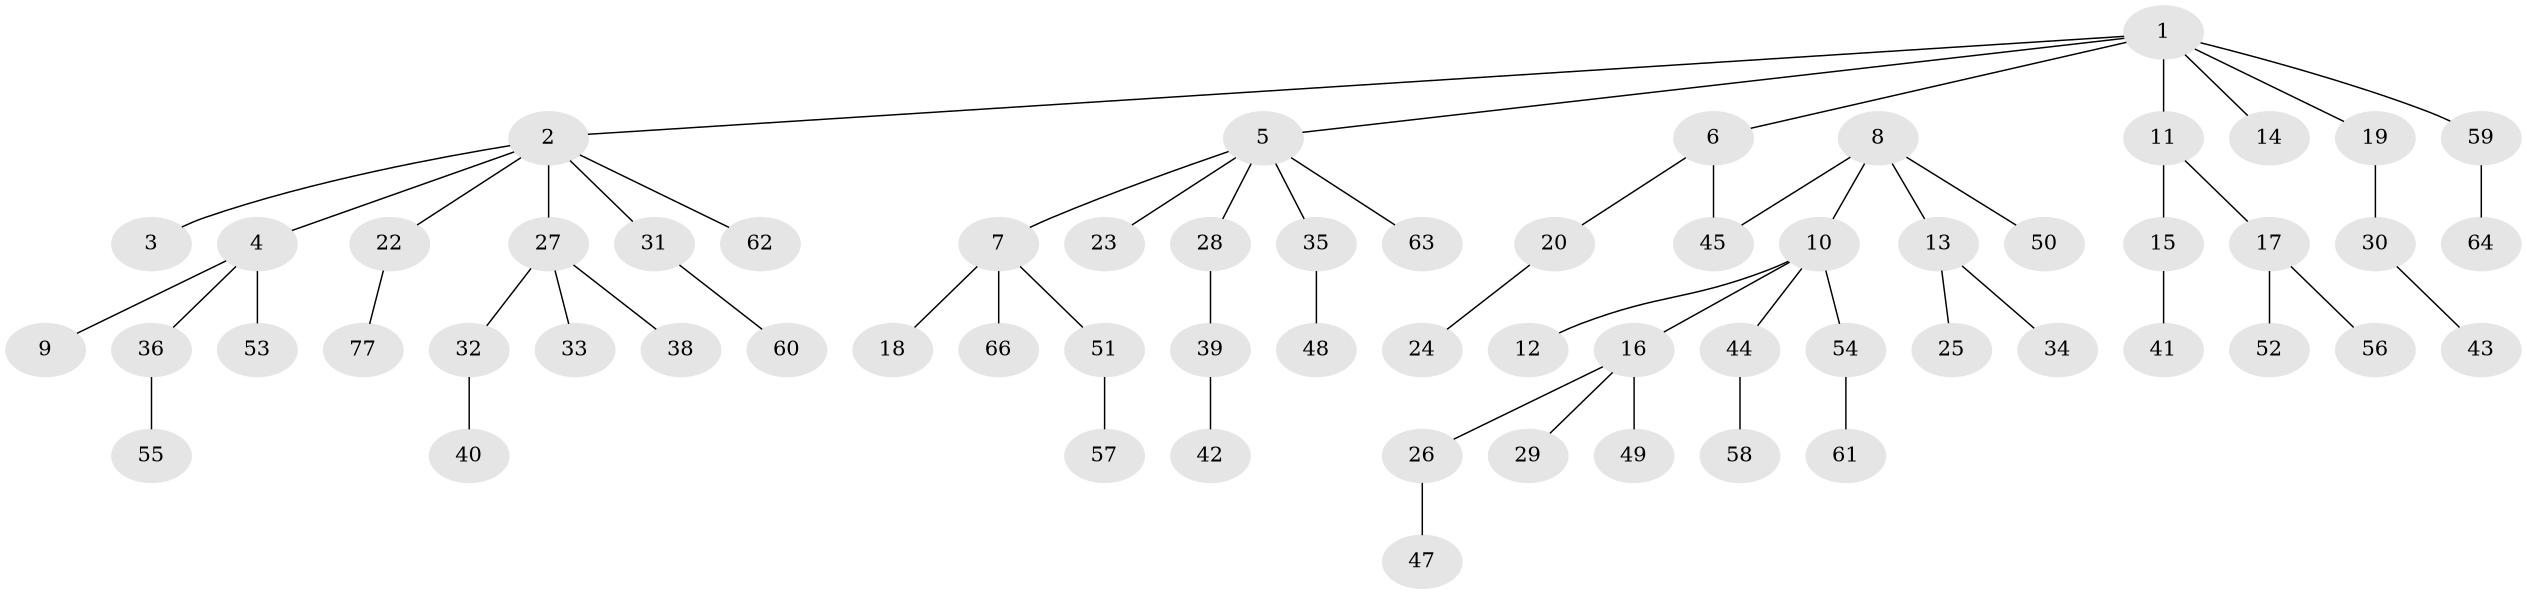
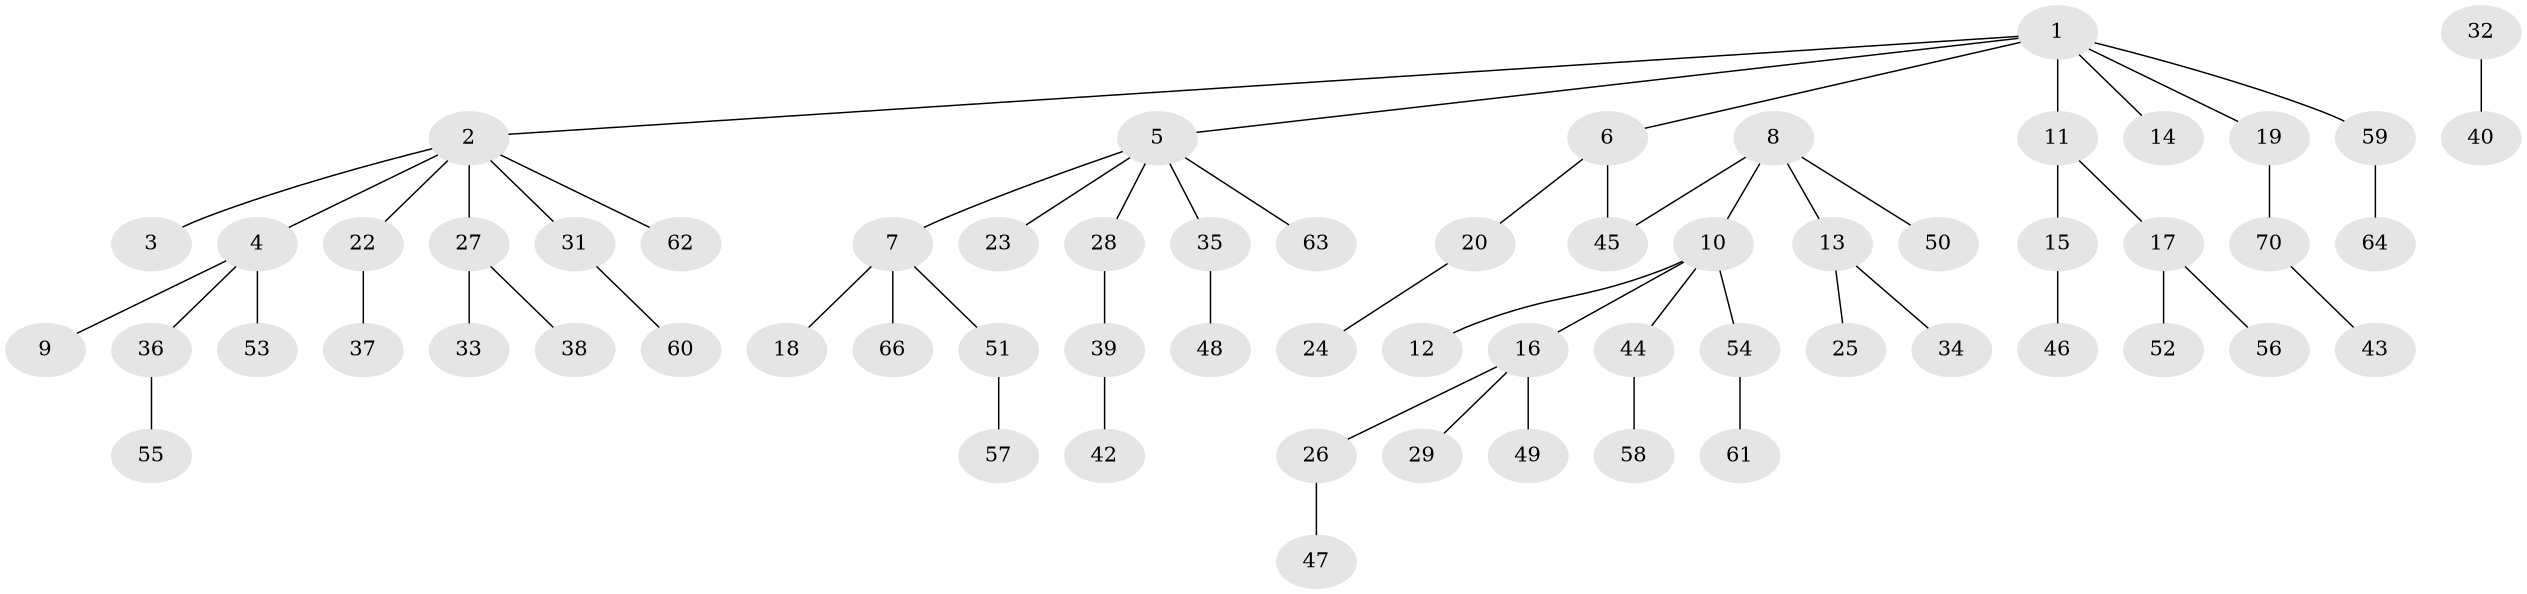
(2375, 244) -> (2269, 244)
(509, 297) -> none
(363, 350) -> (363, 350)
(2164, 350) -> (2058, 350)
